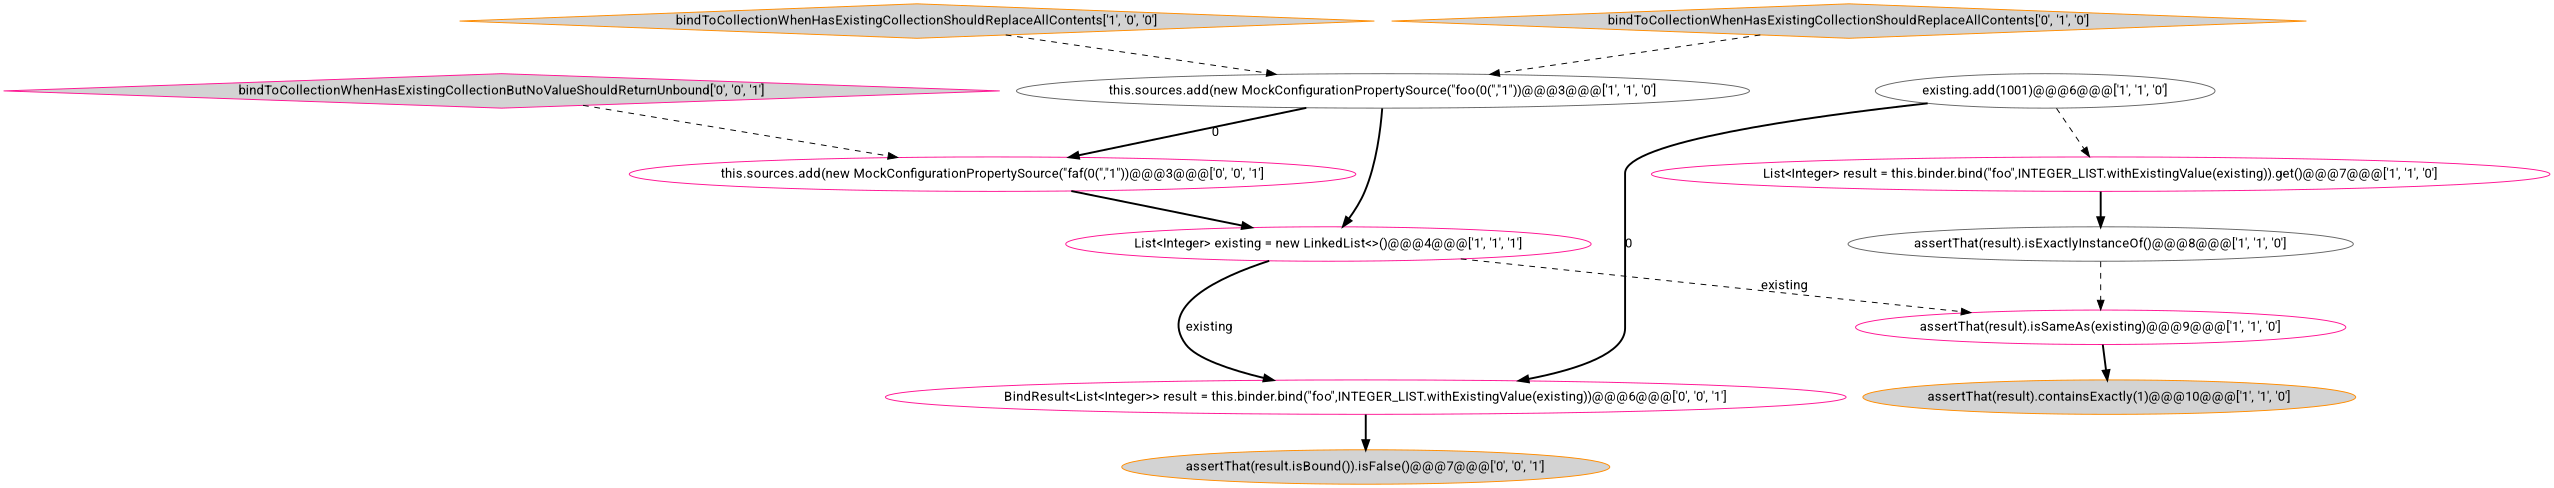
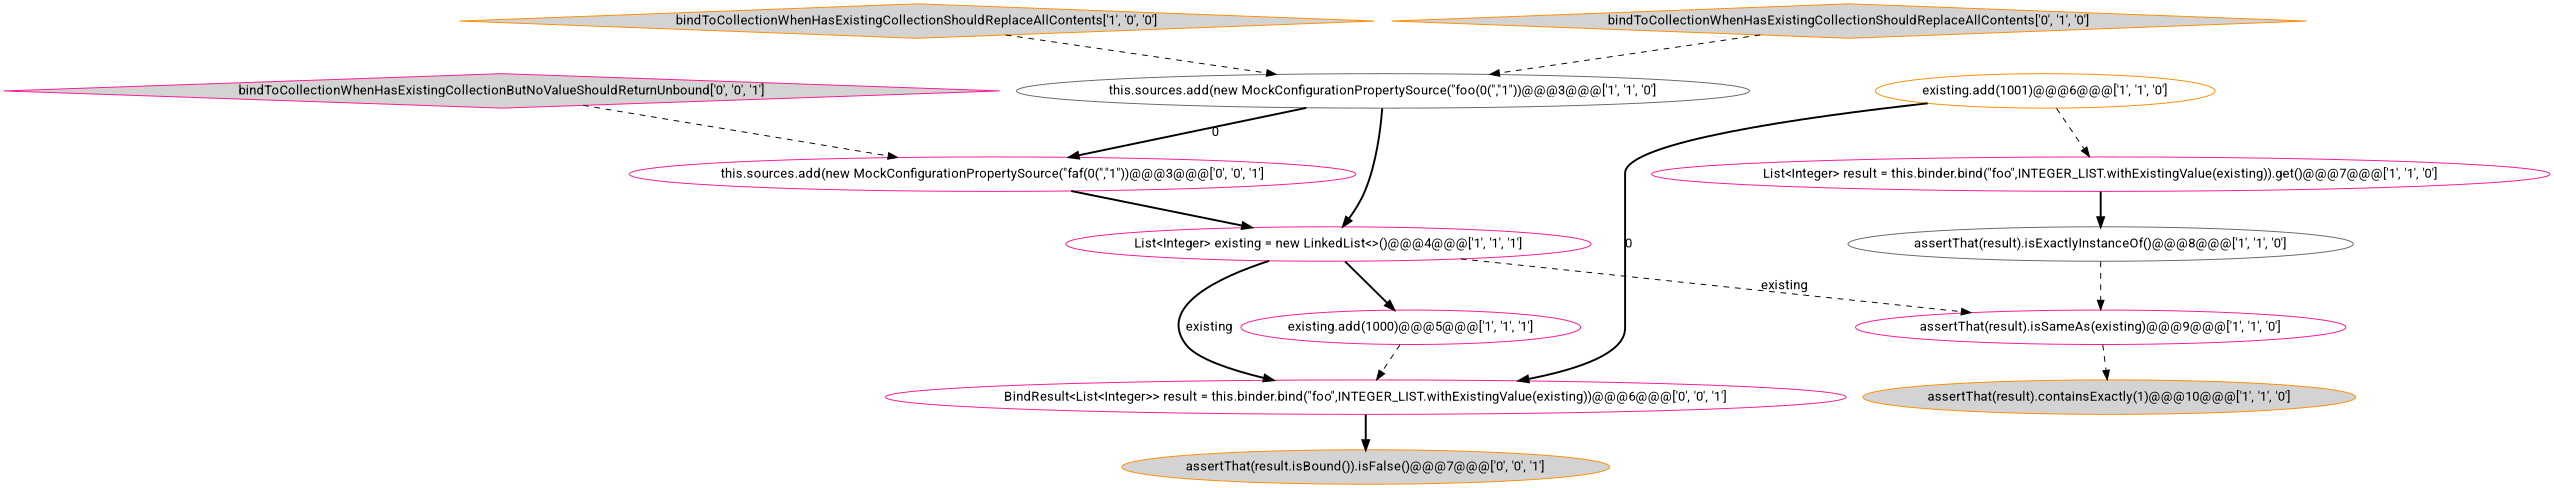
(2045, 91) -> (2045, 91)
none -> (1411, 327)
(2104, 357) -> (2104, 357)
